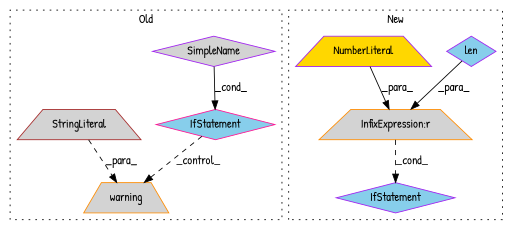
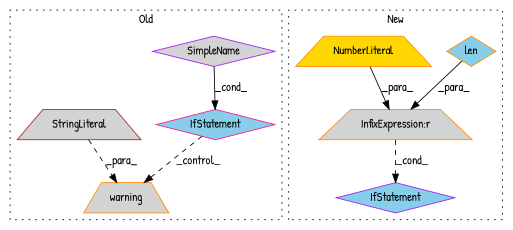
(364, 51) -> (364, 51)
(471, 51) -> (471, 51)
